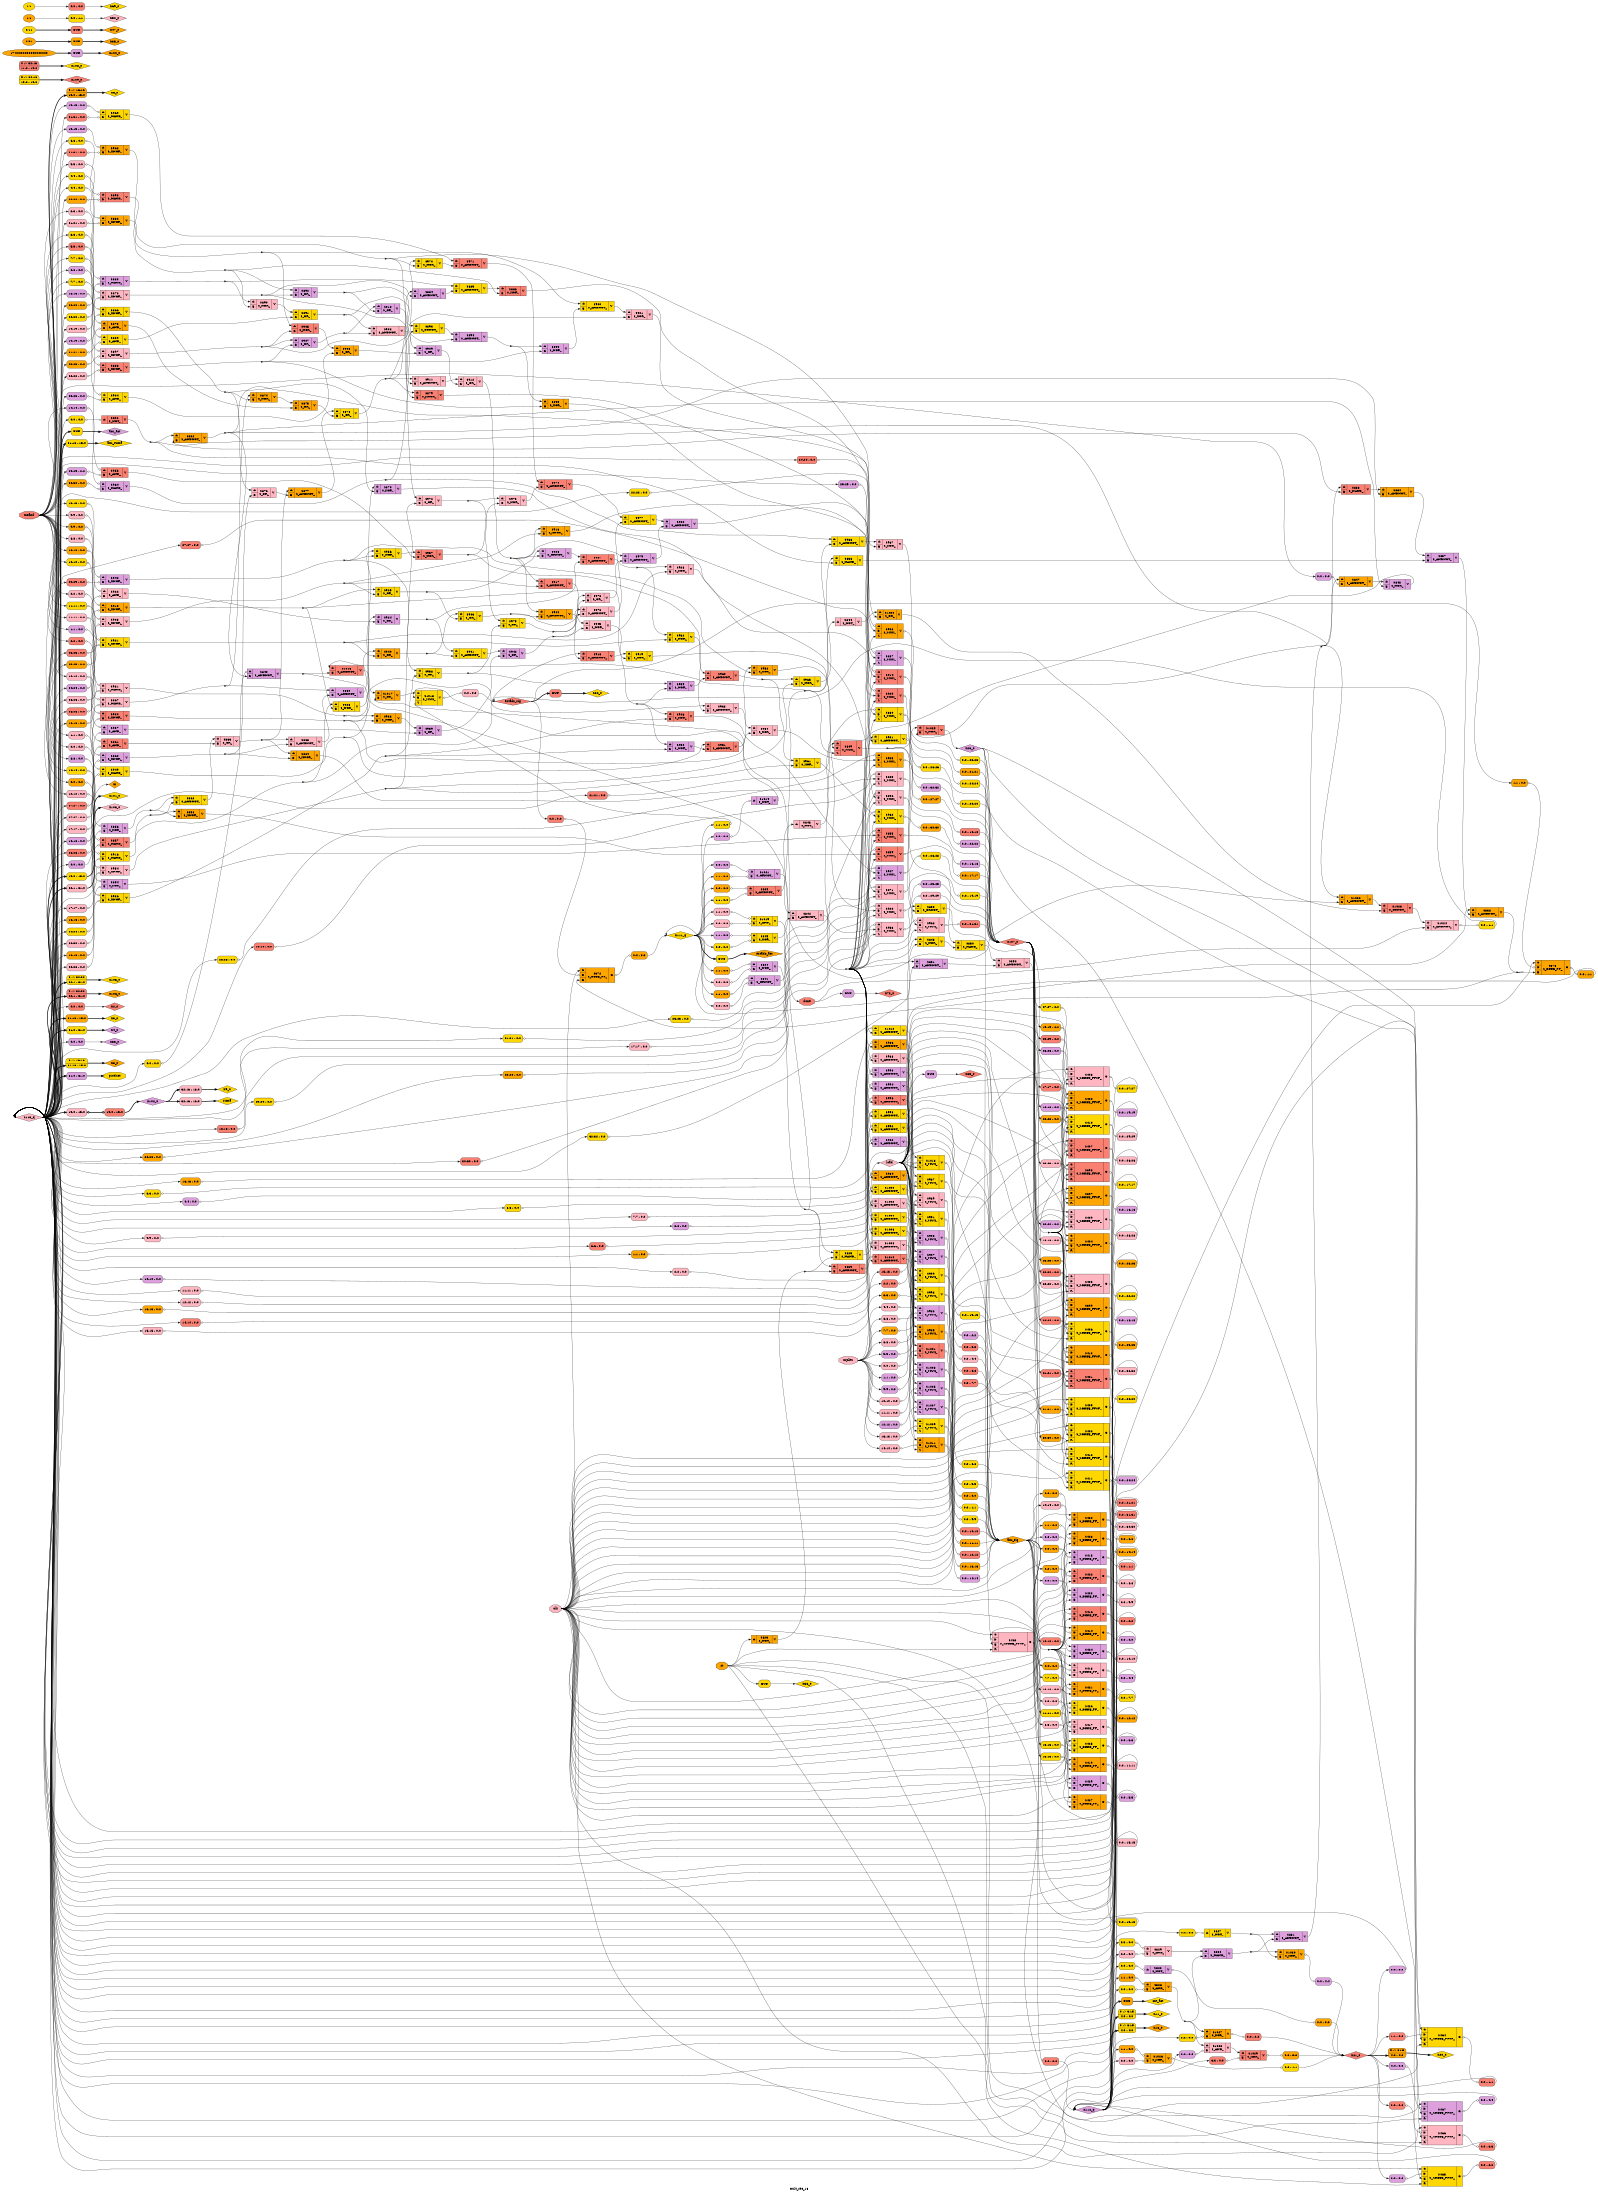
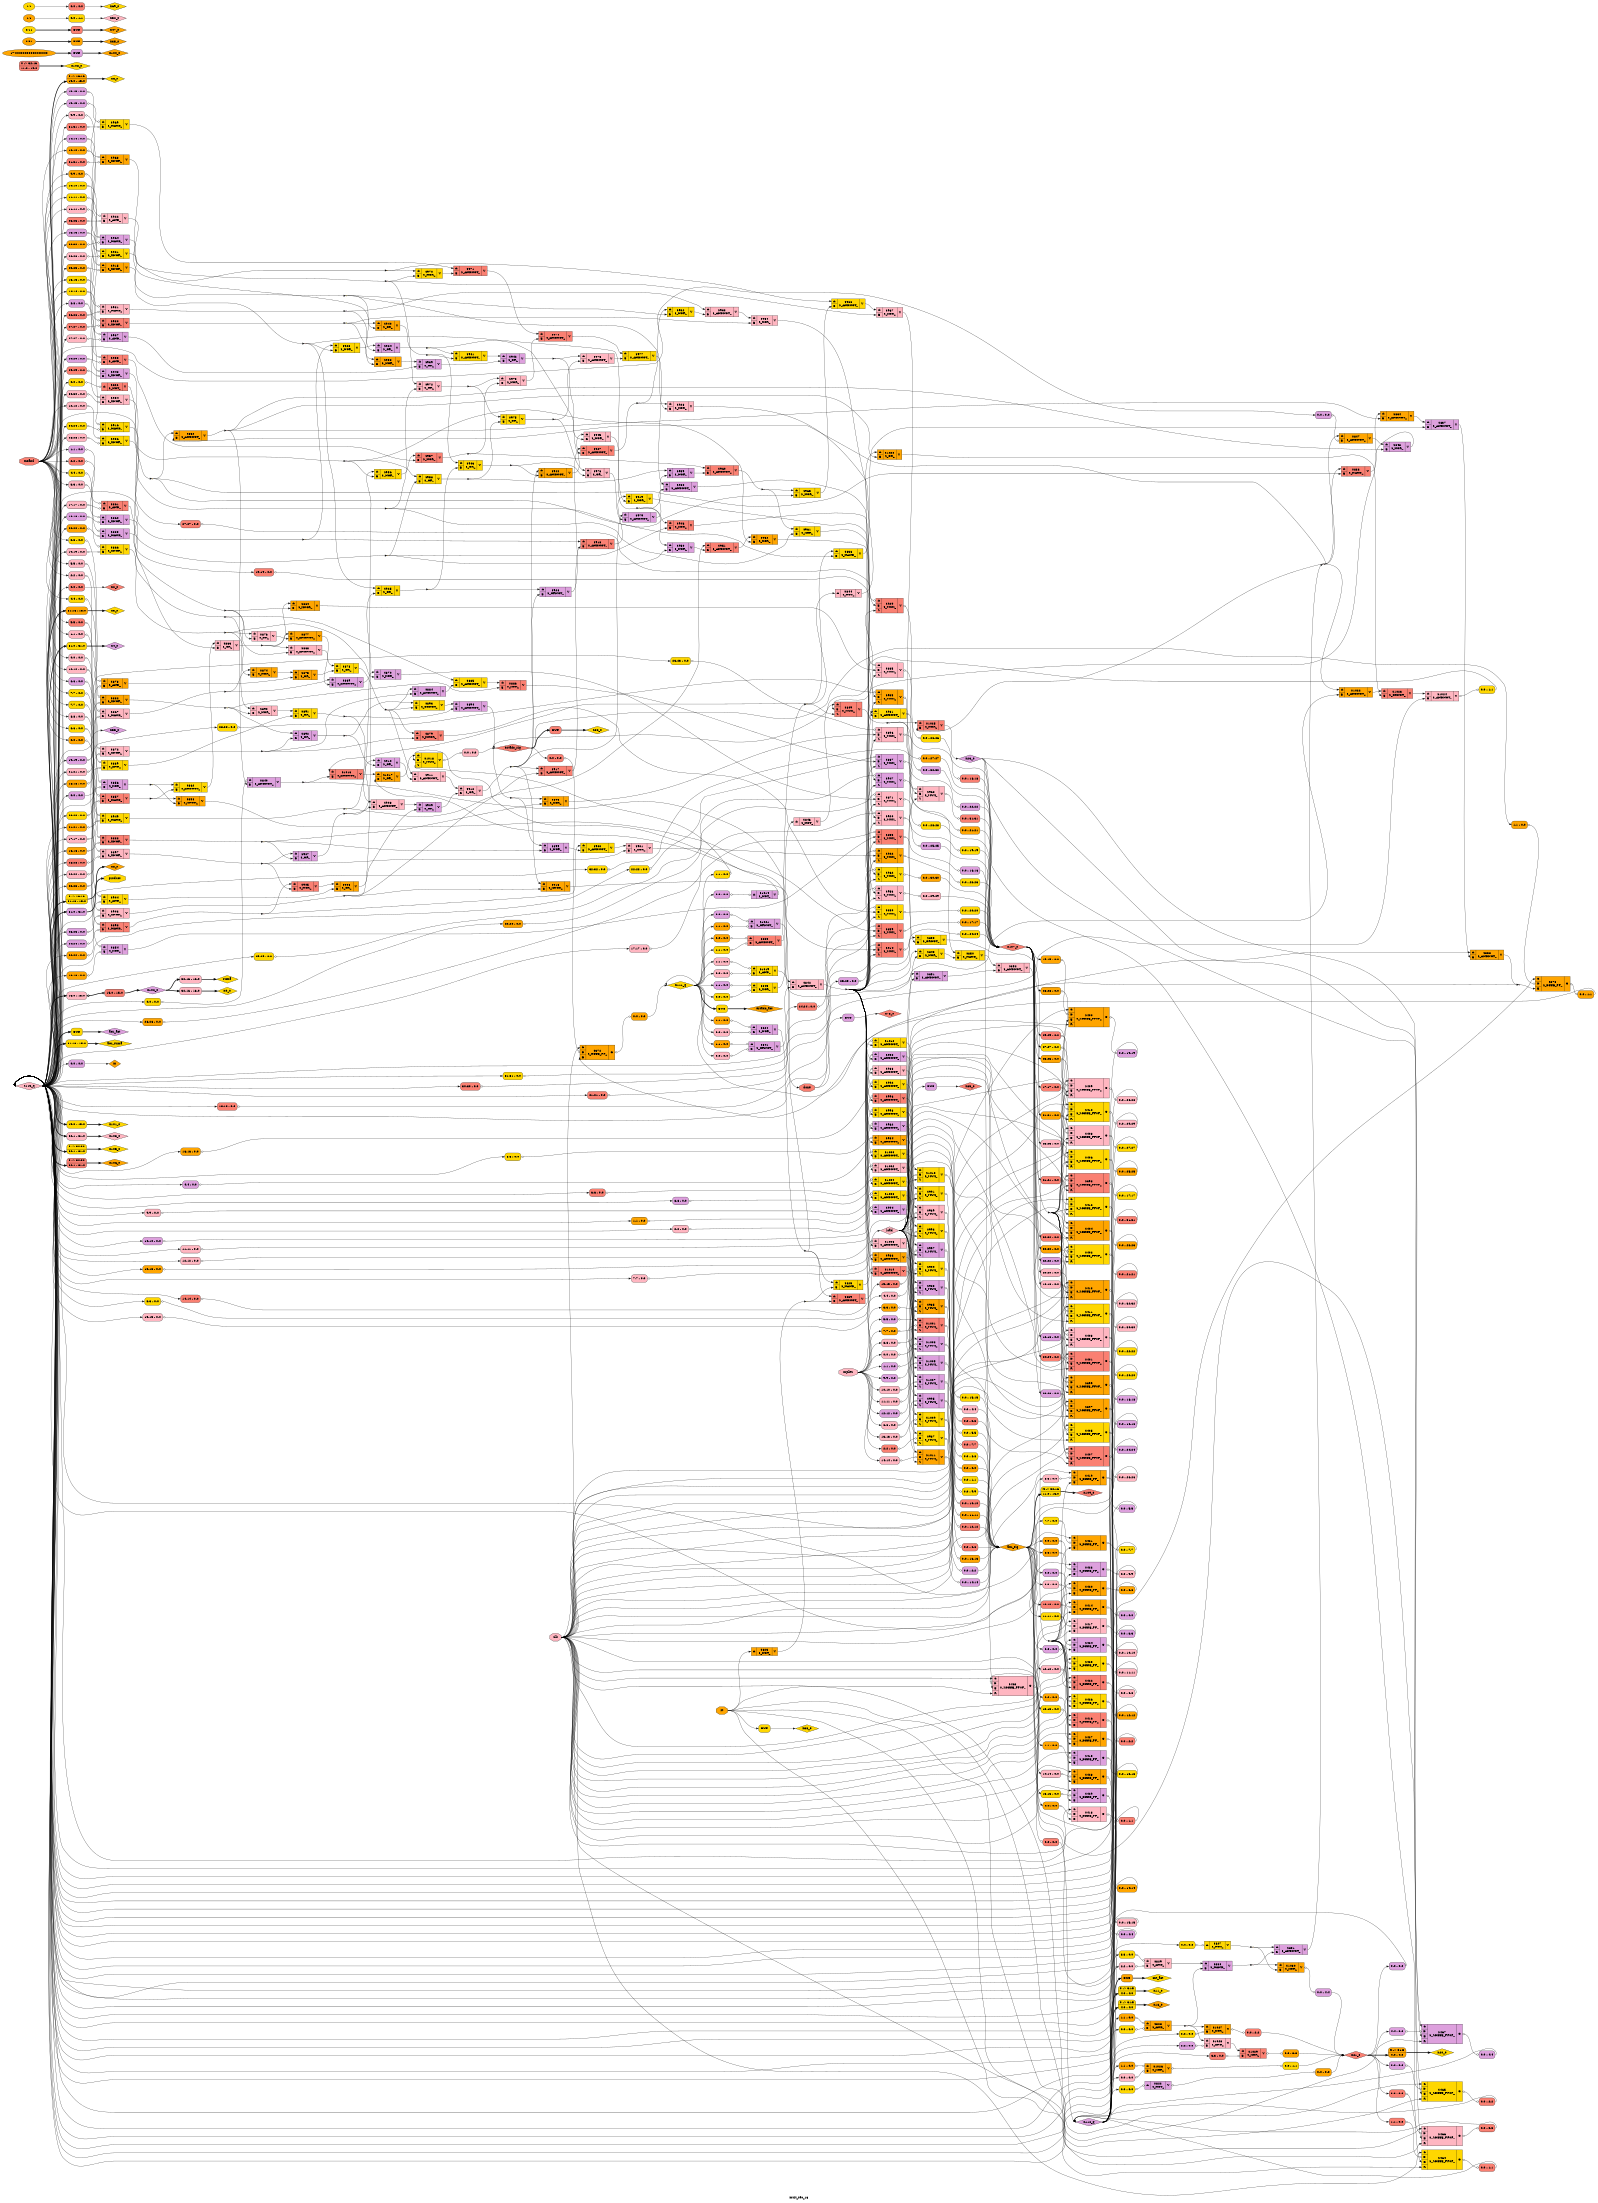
(29, 82) -> (1051, 1494)
none -> (1034, 1522)
